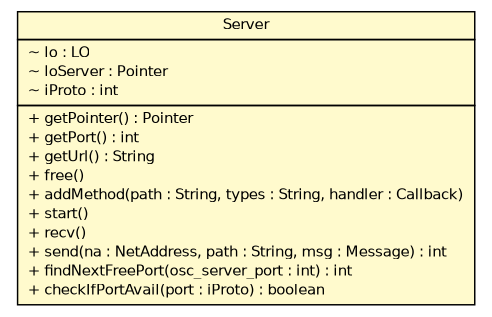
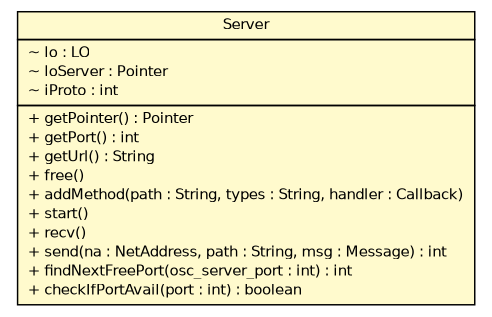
(177, 290) -> (165, 290)
